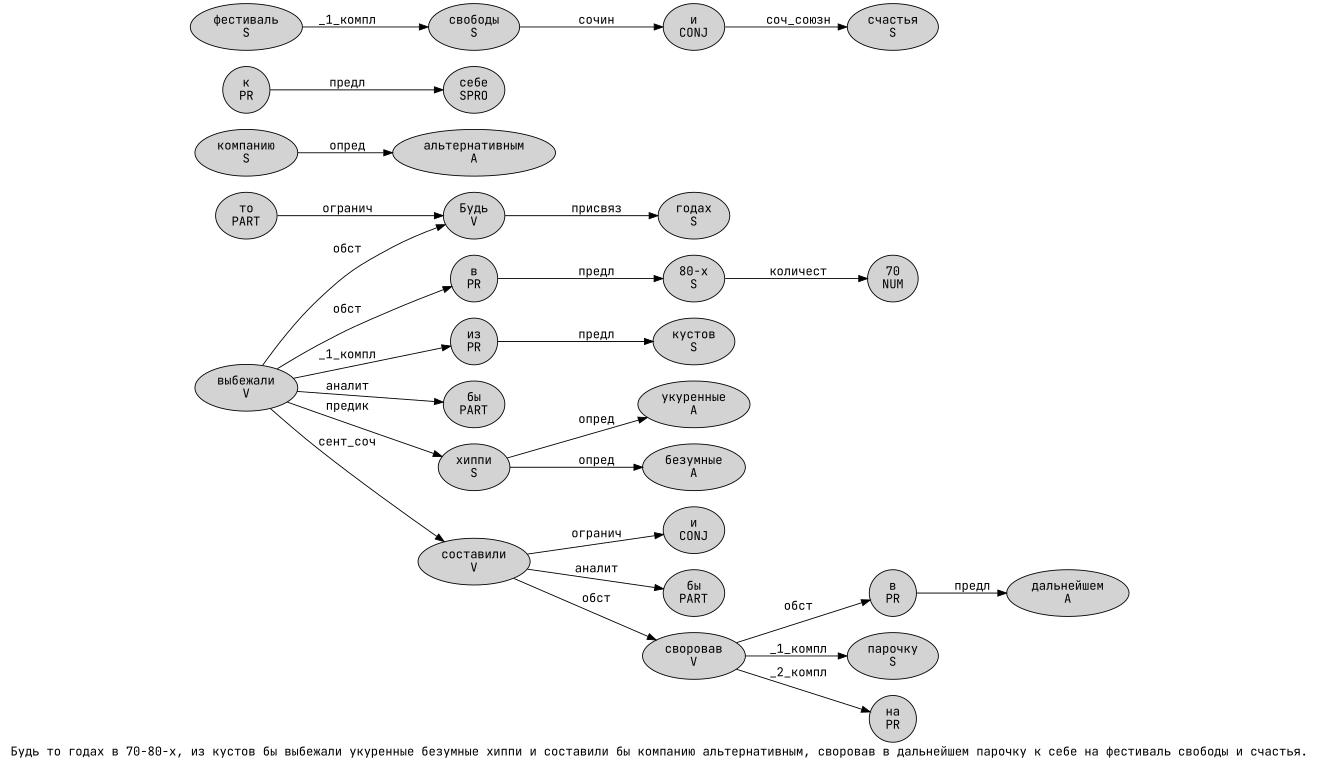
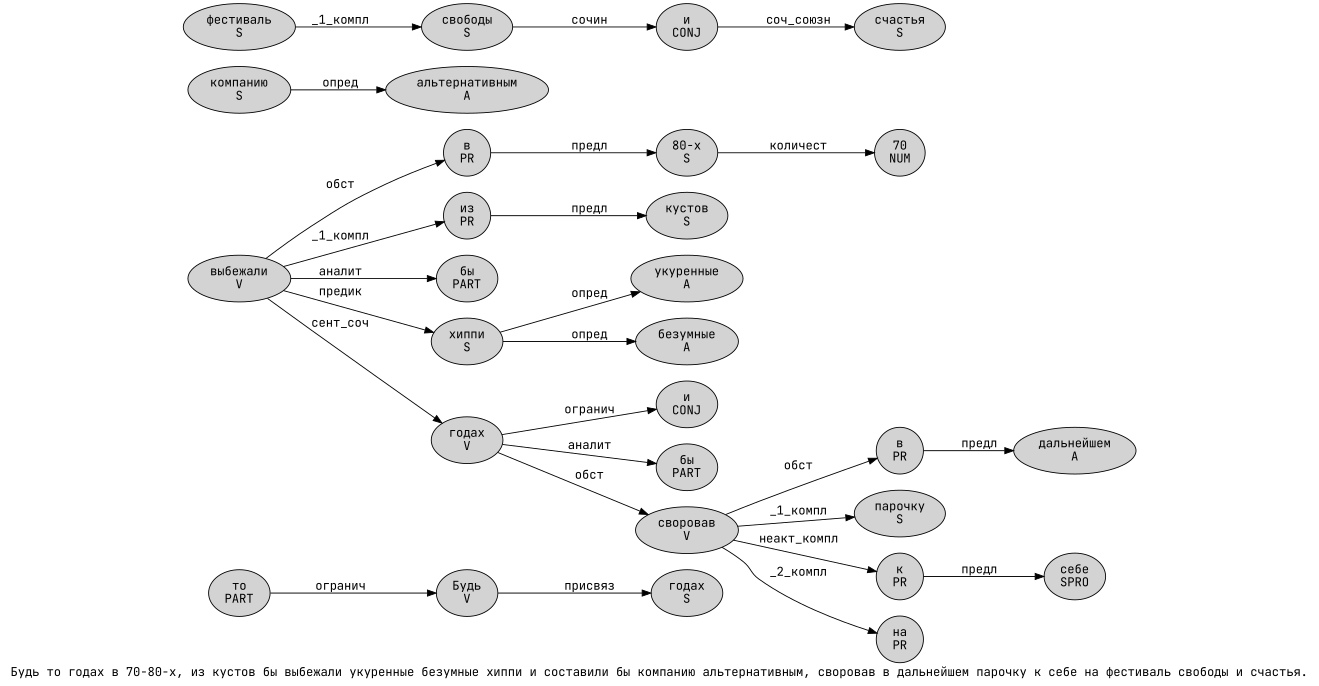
(338, 282) -> none
none -> (801, 555)
(474, 562) -> (467, 440)
